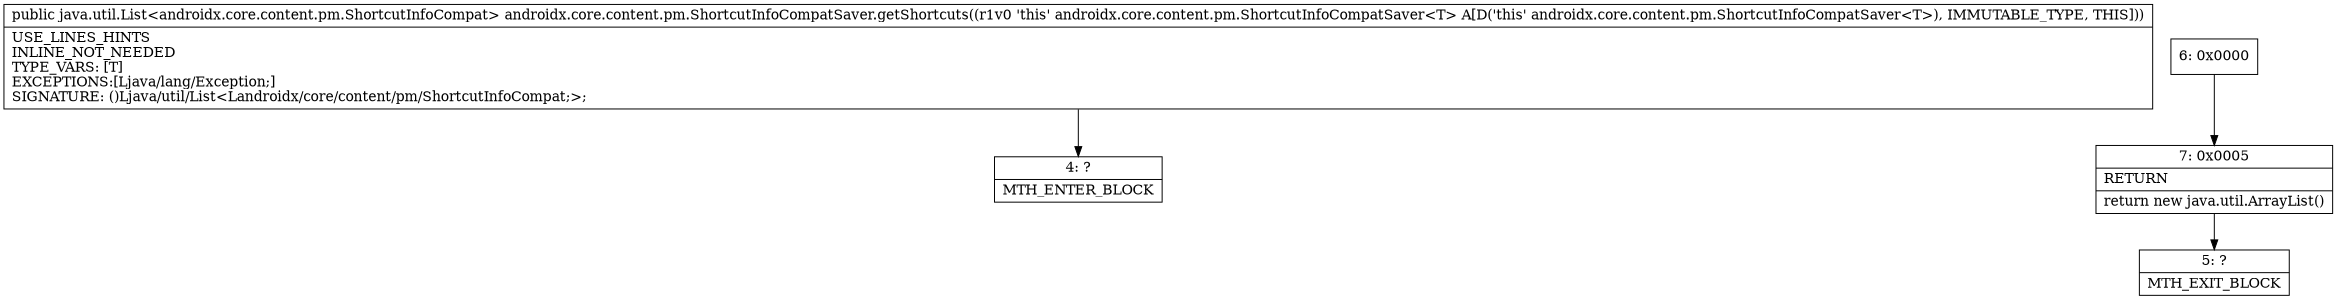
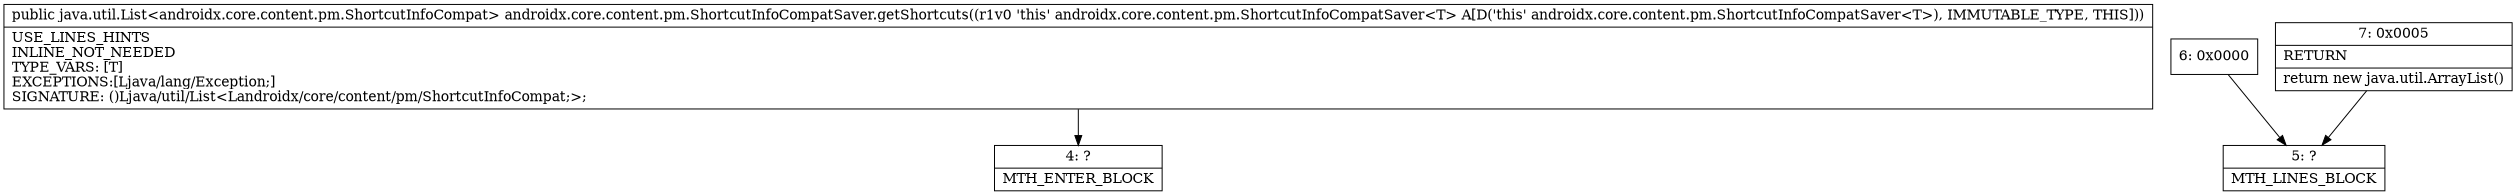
(2214, 105) -> (2254, 106)
(2214, 284) -> (2304, 179)
